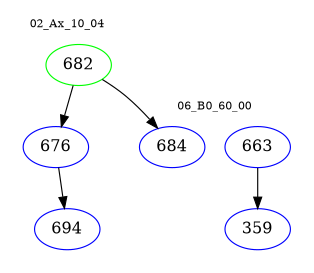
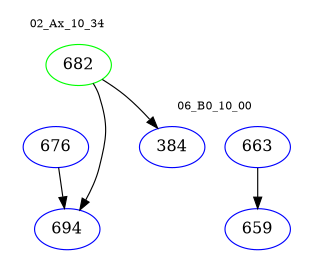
(67, 25) -> (67, 25)
(69, 100) -> (105, 142)
(215, 107) -> (215, 107)
(172, 147) -> (172, 147)
(258, 229) -> (258, 229)
